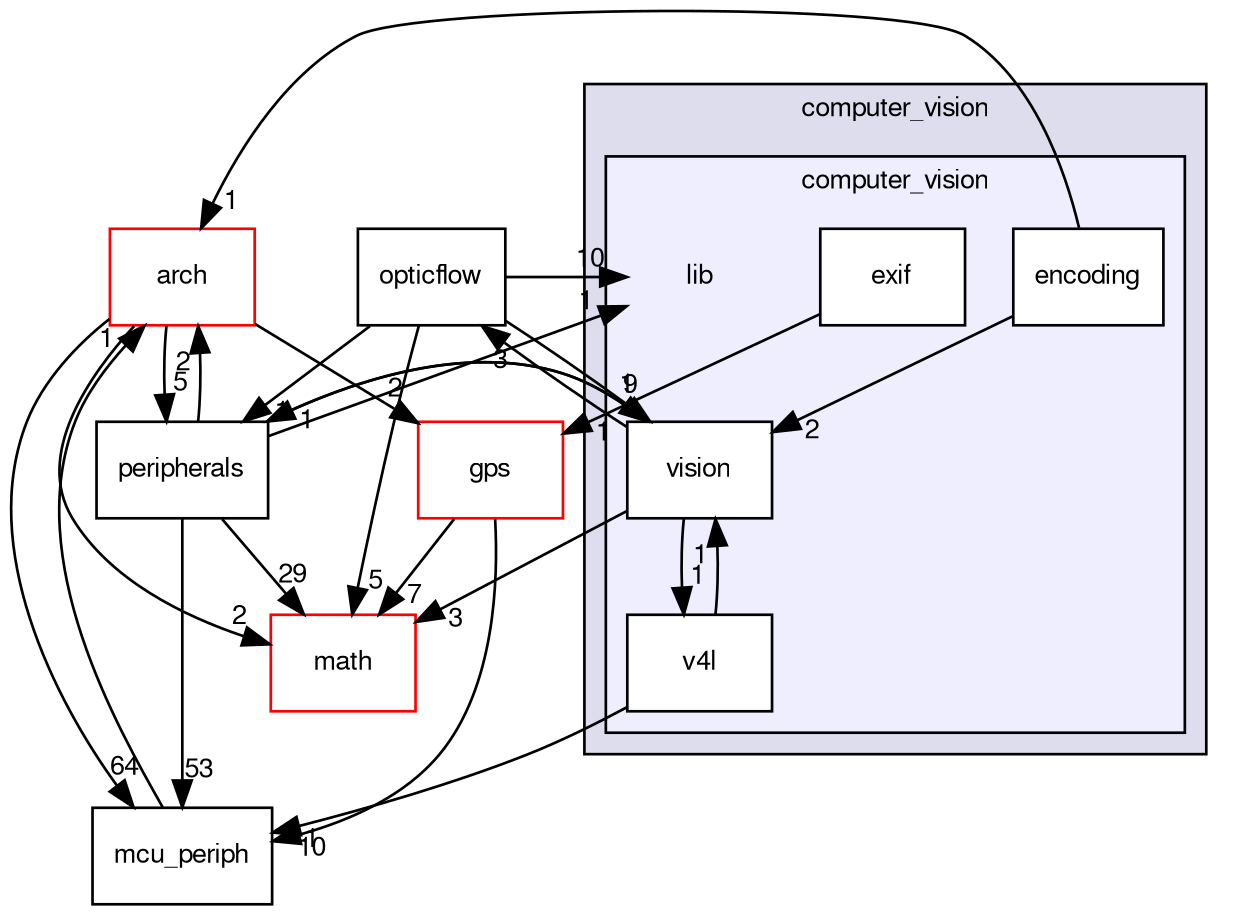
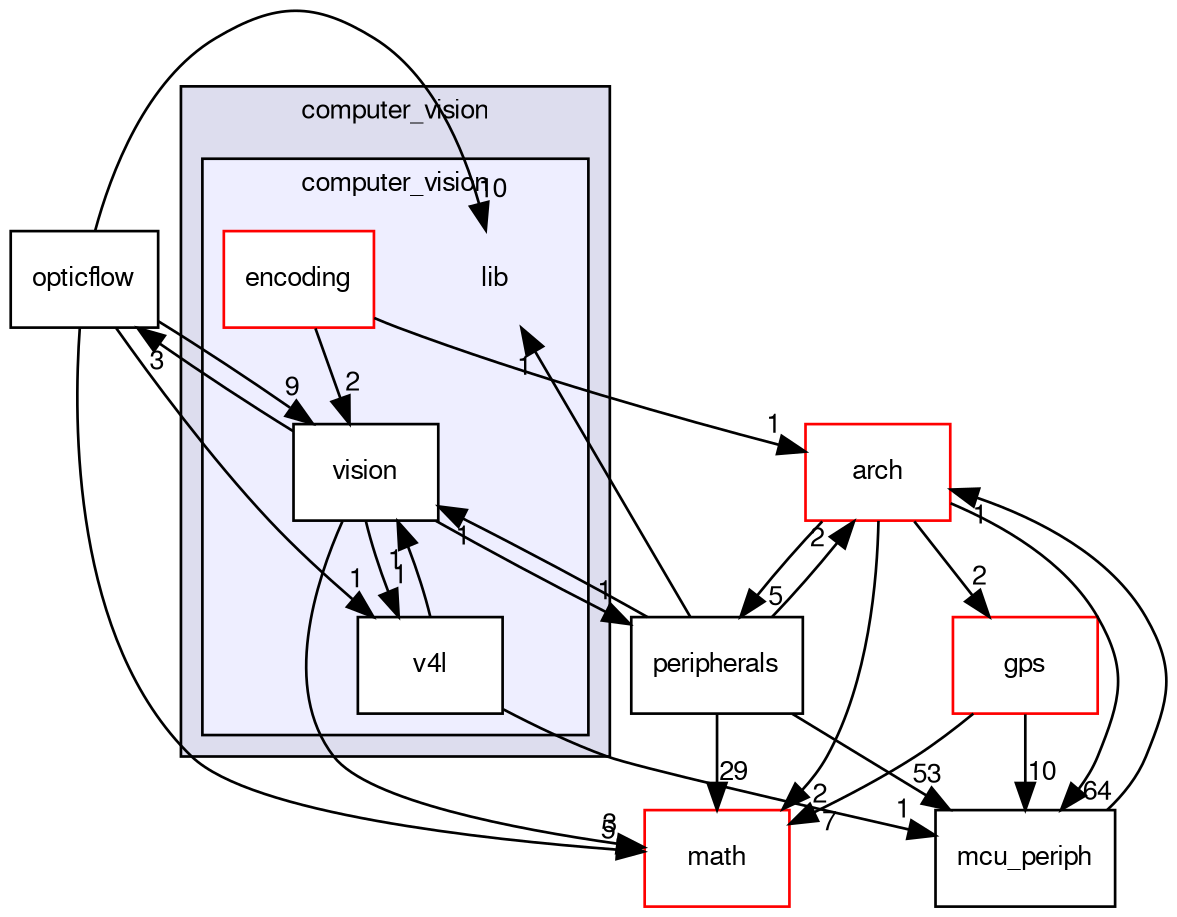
(893, 277) -> none
(1088, 277) -> (299, 279)
(304, 376) -> (226, 471)
